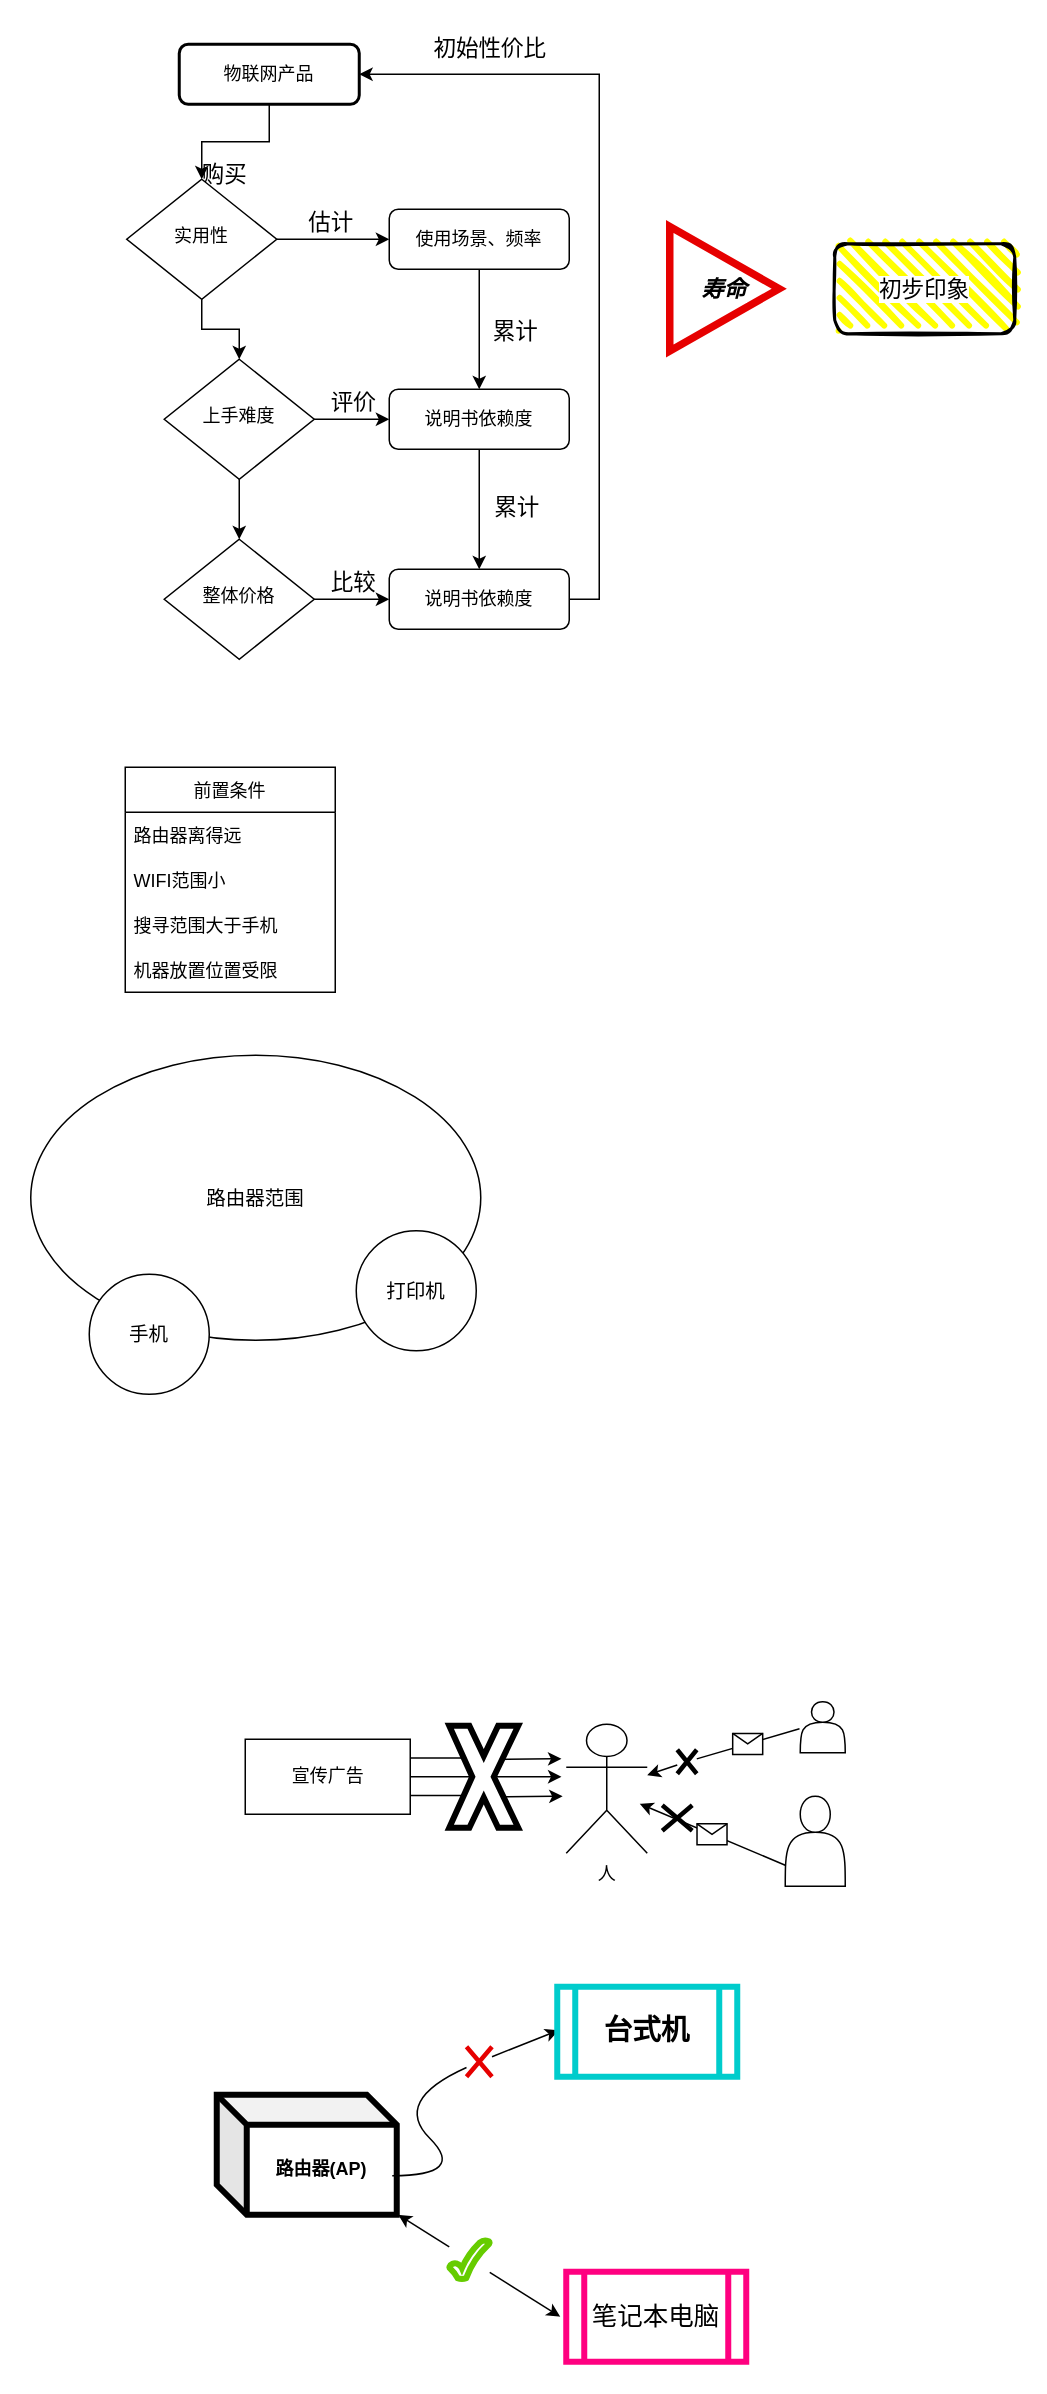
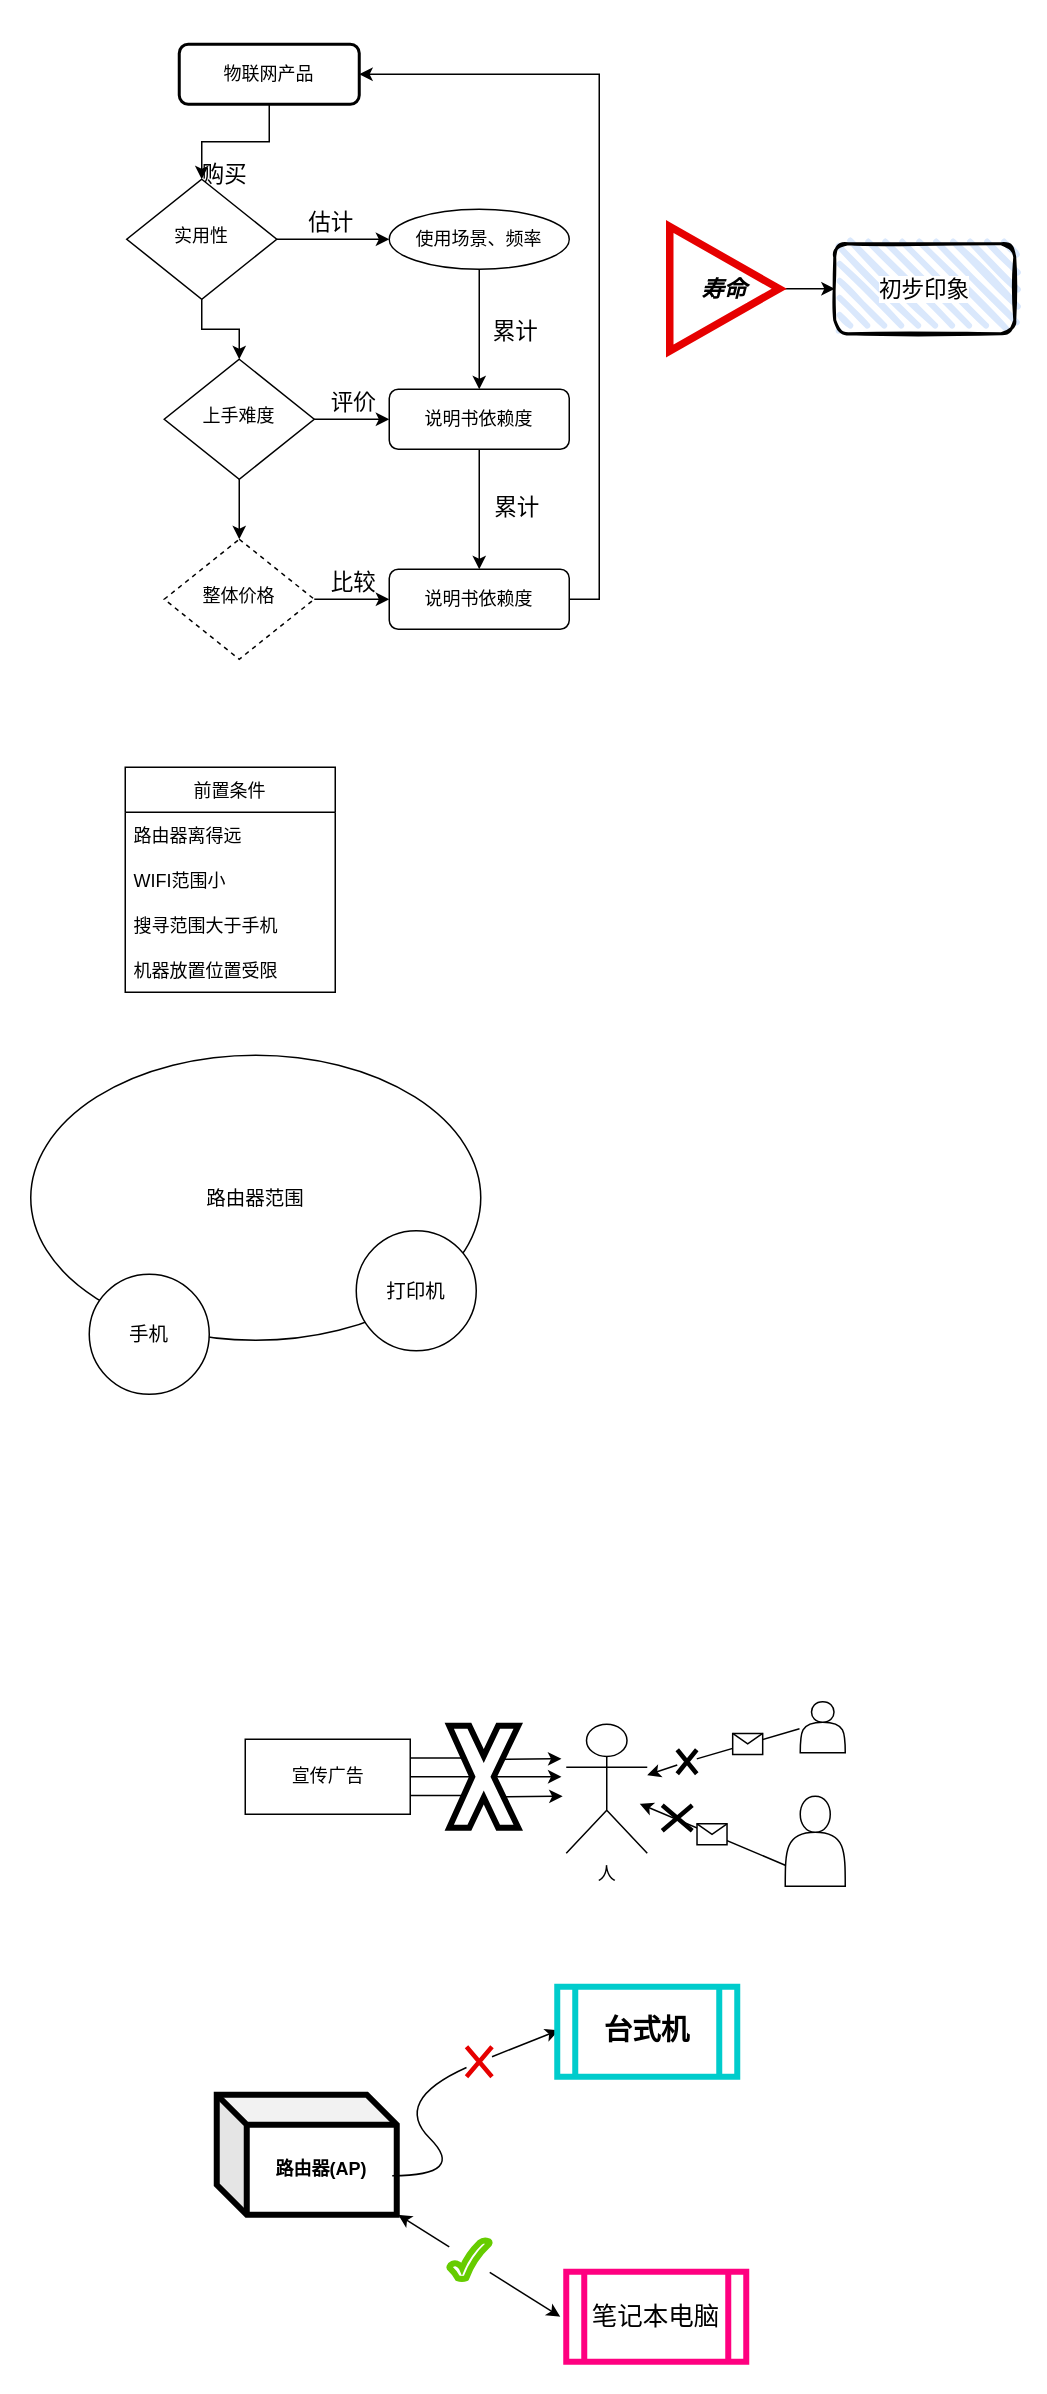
(489, 47) -> none
(479, 239) -> (479, 239)
none -> (805, 289)
(925, 289) -> (925, 289)
(239, 599) -> (239, 599)
